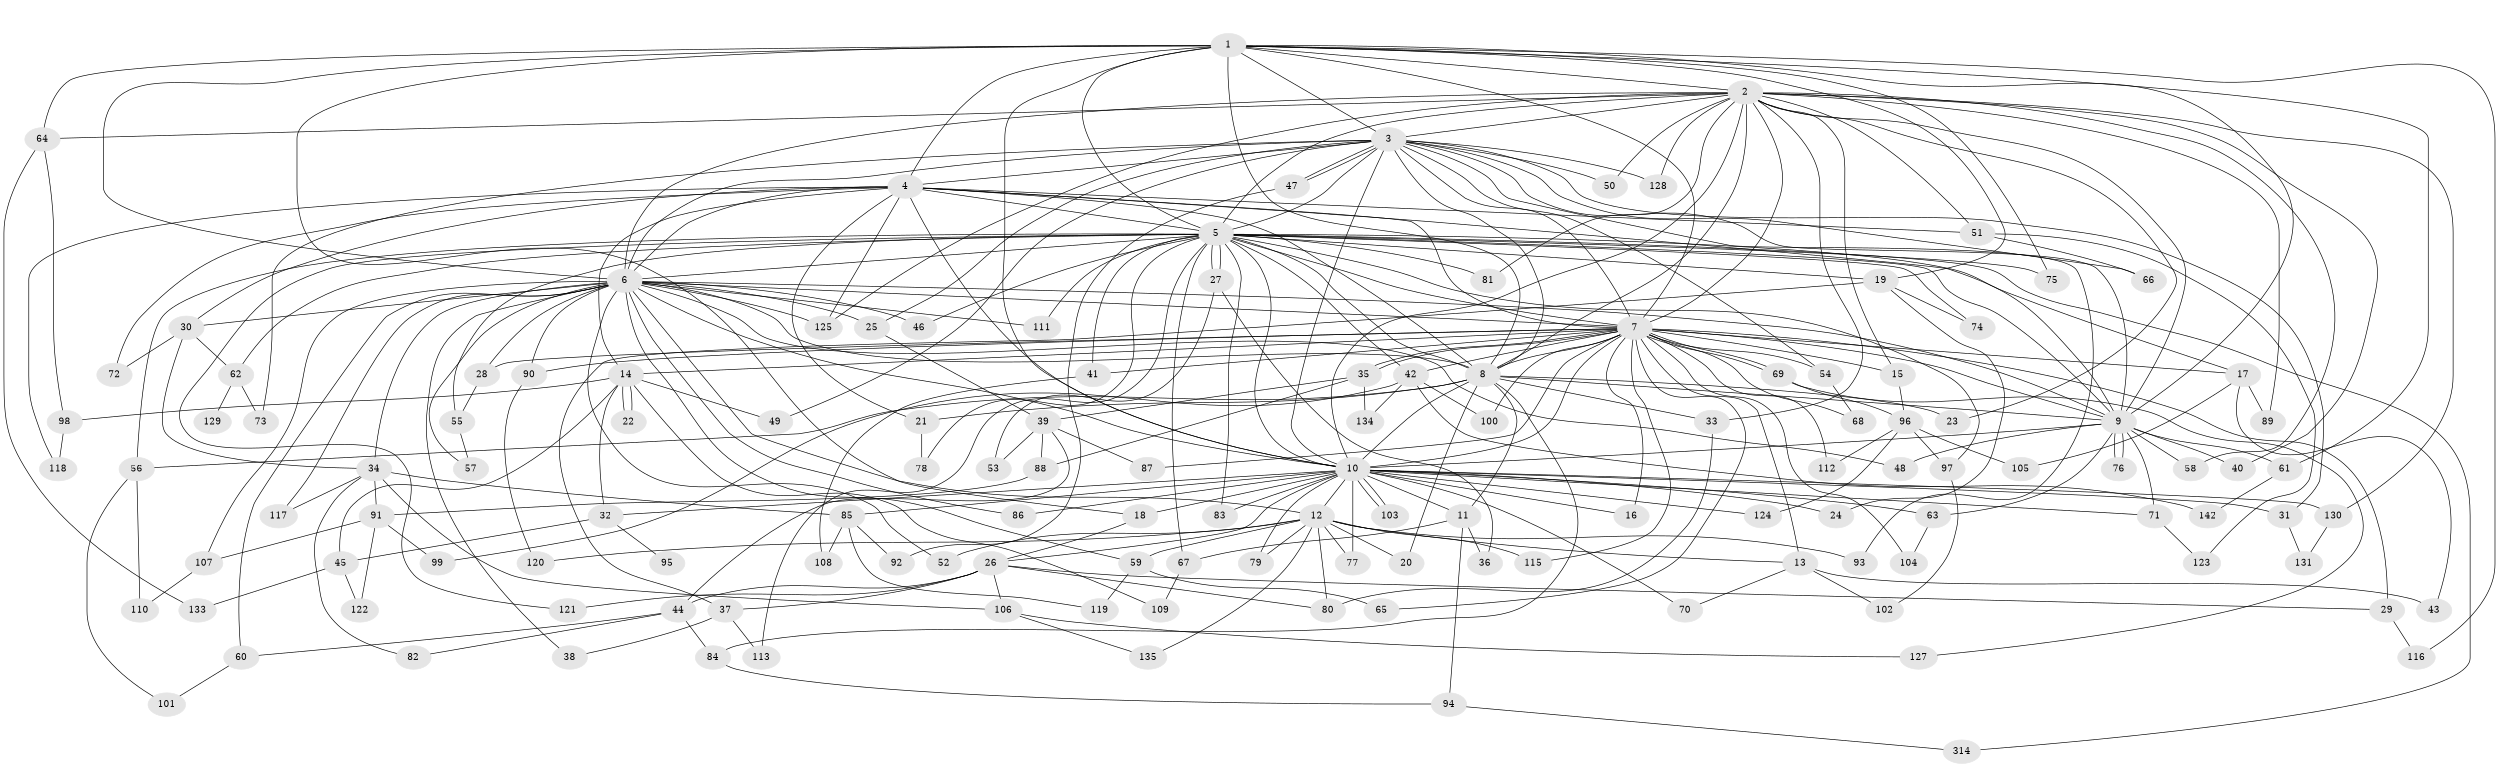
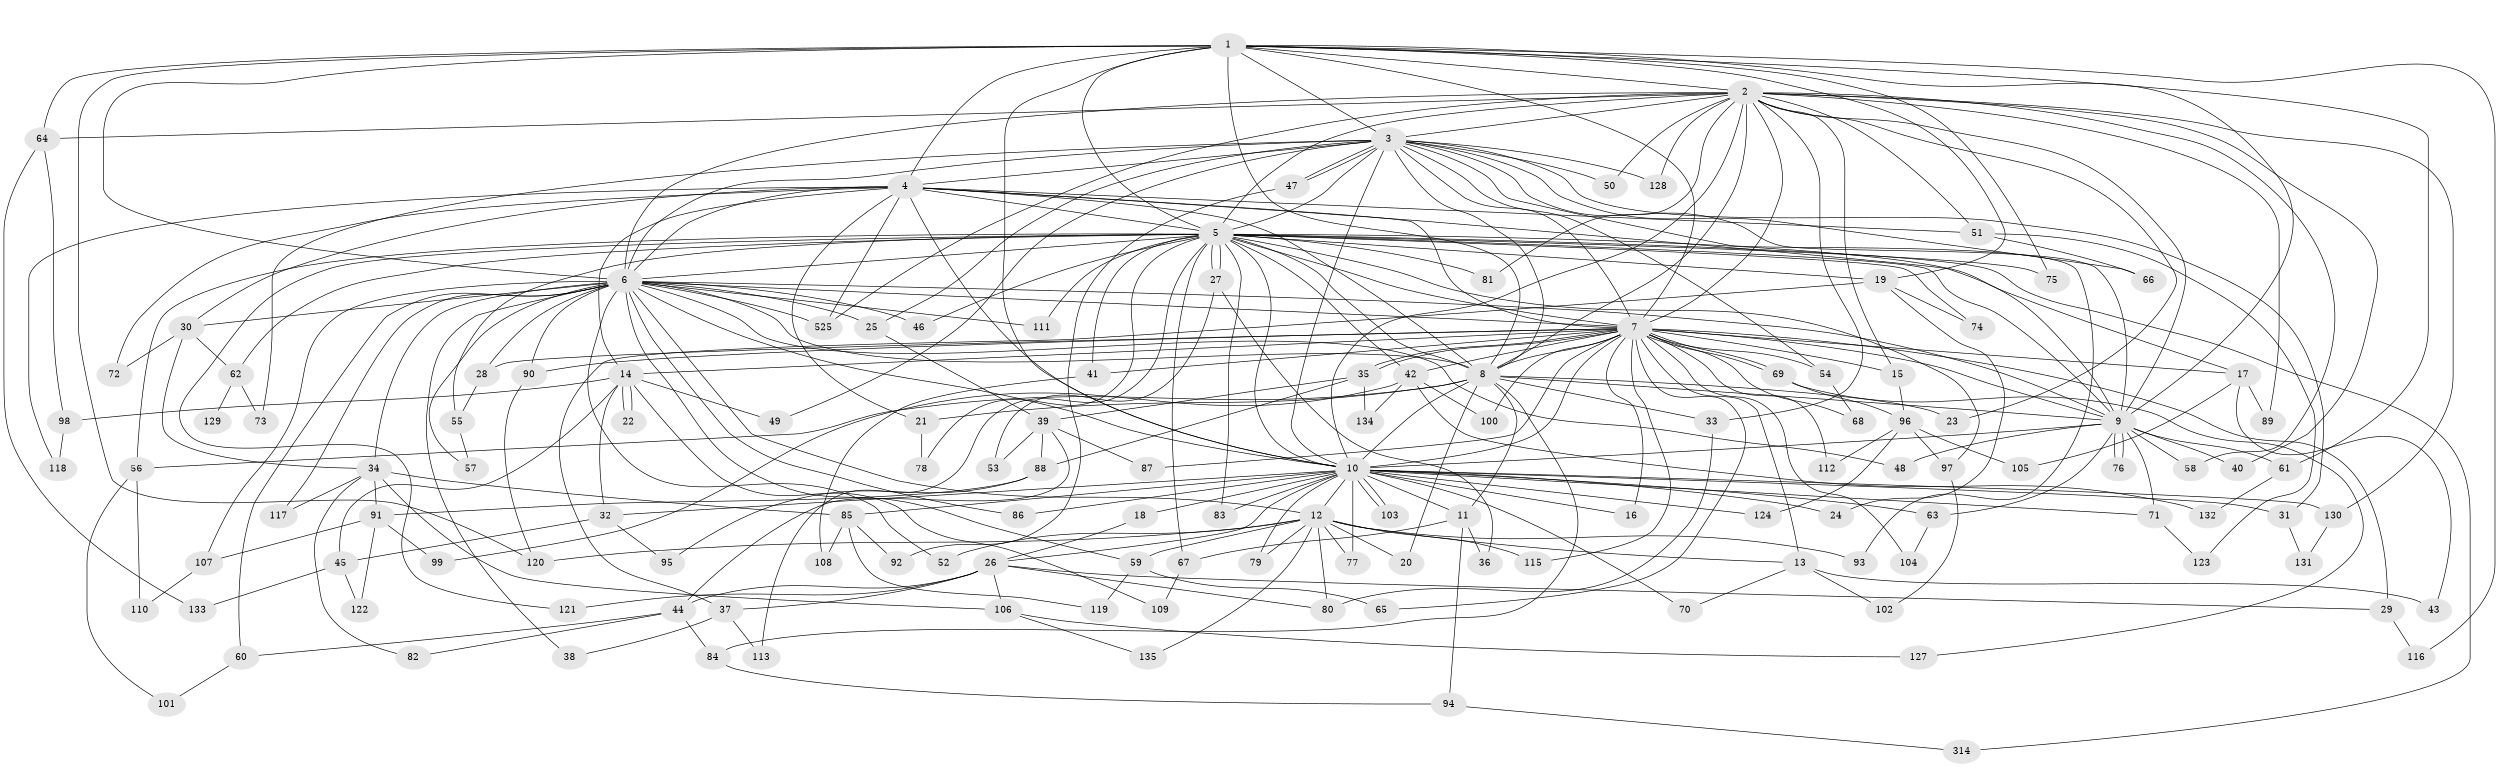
(297, 178) -> (143, 74)
(824, 328) -> (824, 328)
none -> (847, 492)
(2208, 516) -> (2208, 516)
